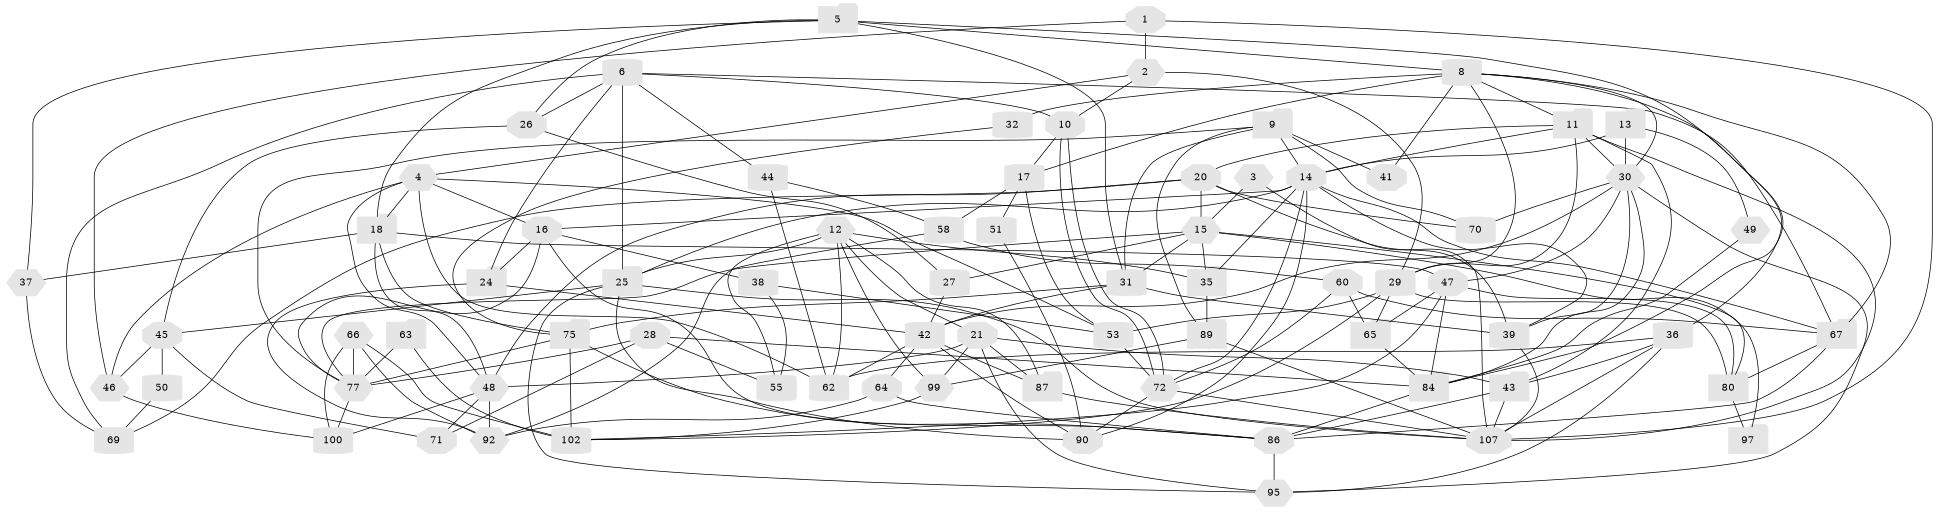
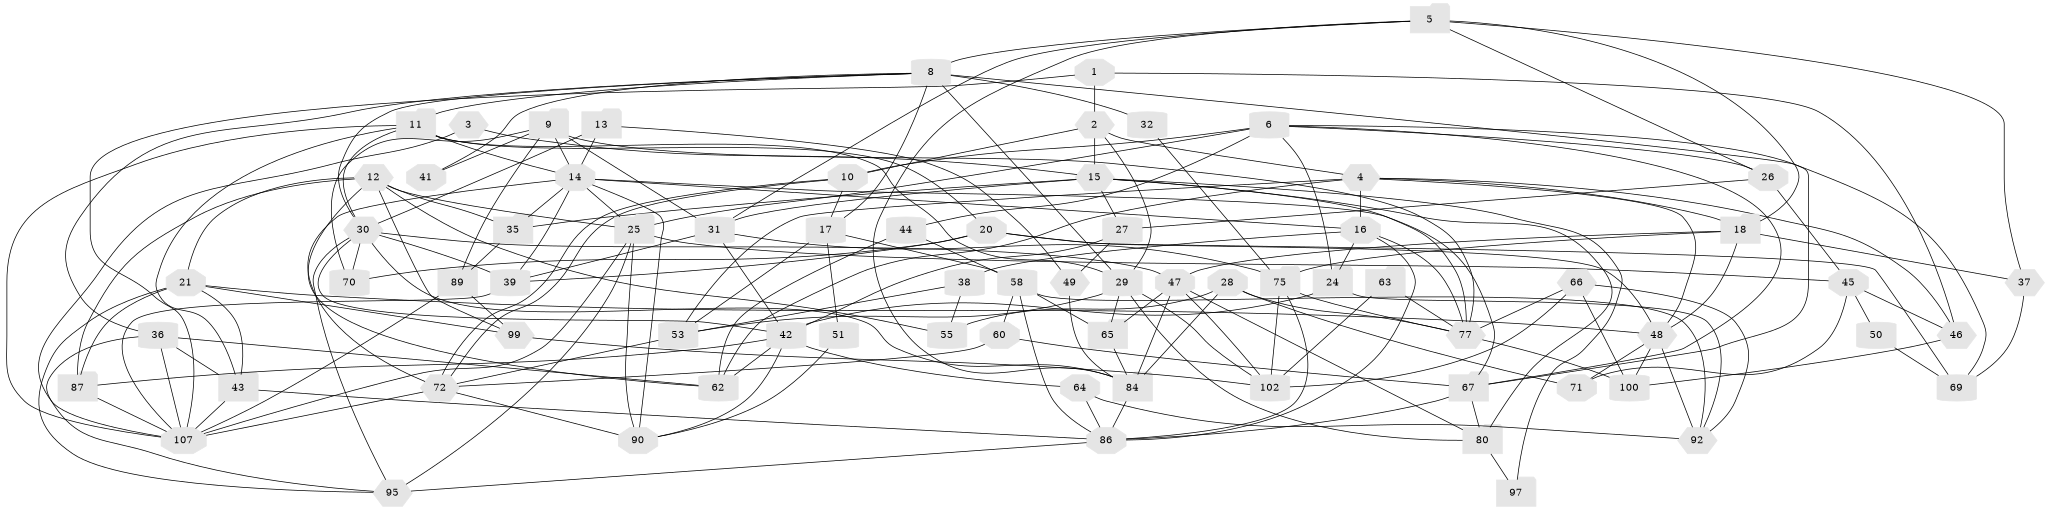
(1201, 201) -> (1095, 151)
none -> (1095, 257)
(1356, 308) -> (1050, 302)
none -> (1043, 377)
